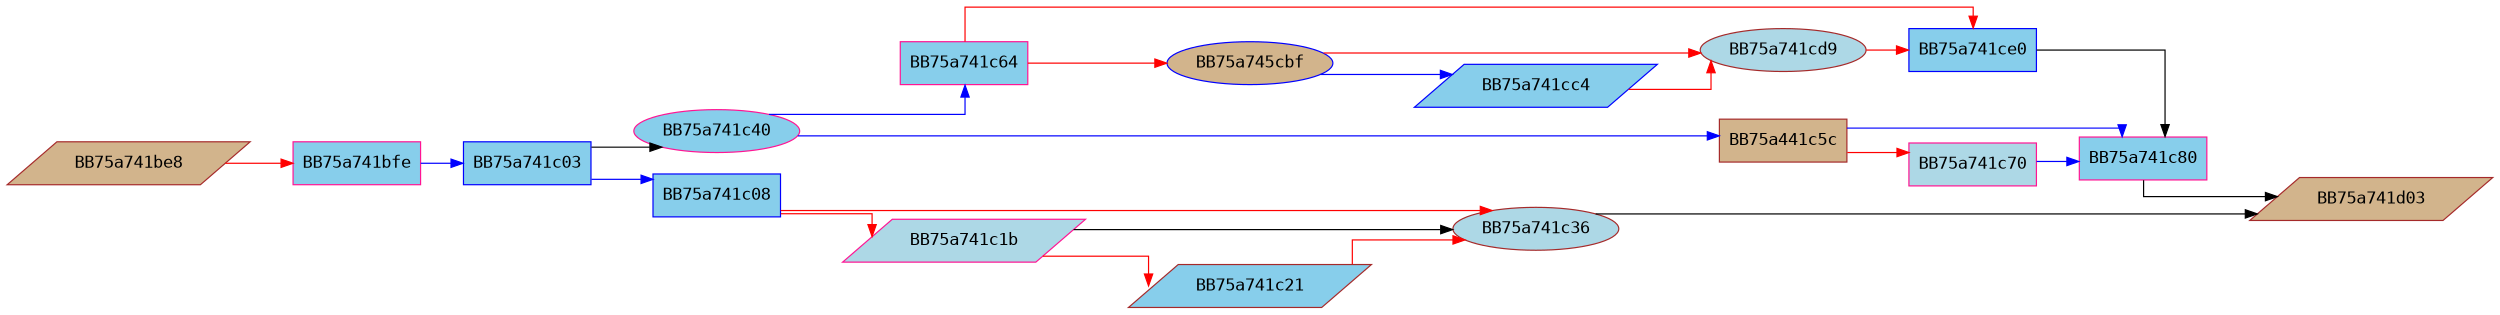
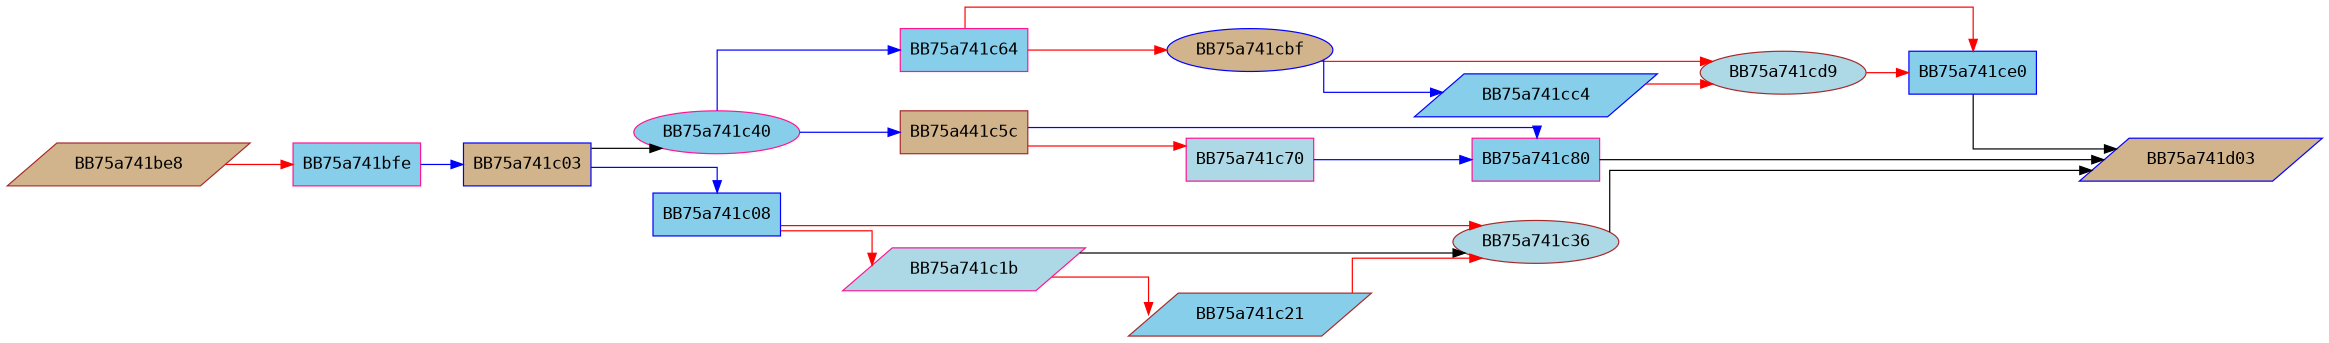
(2138, 50) -> (2012, 149)
(1250, 63) -> (1250, 50)
(527, 163) -> (527, 164)
(2371, 199) -> (2201, 160)
